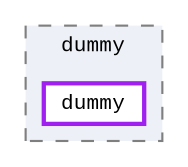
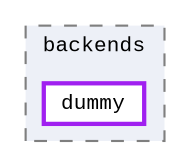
(94, 46) -> (95, 46)
